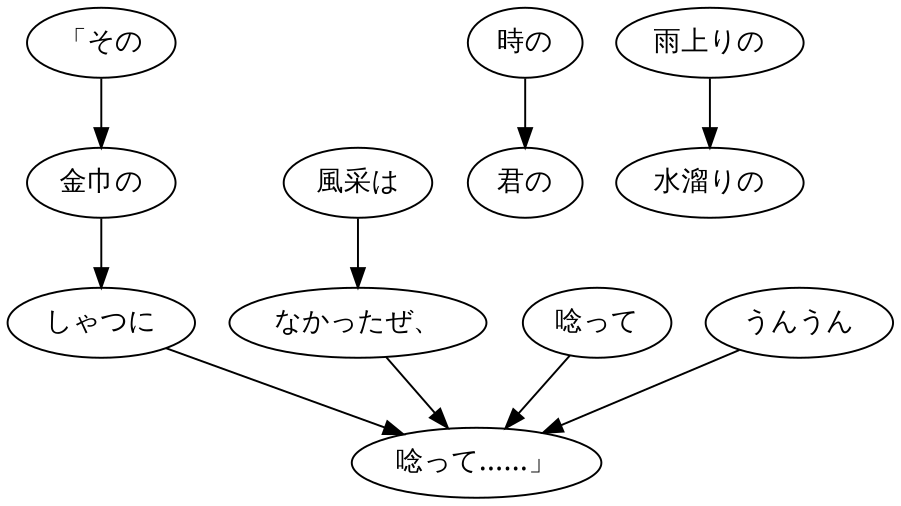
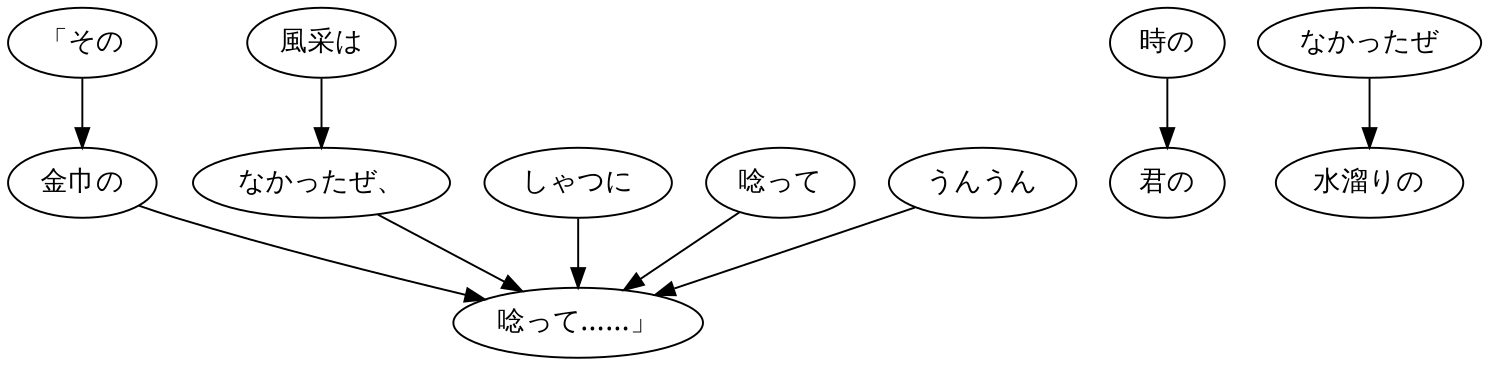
(710, 43) -> (1370, 43)
(101, 243) -> (301, 253)
